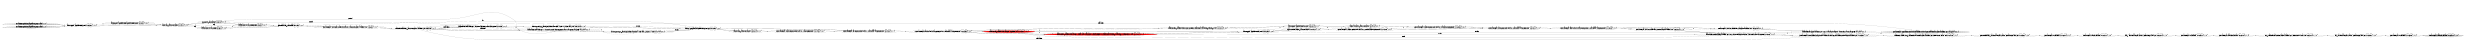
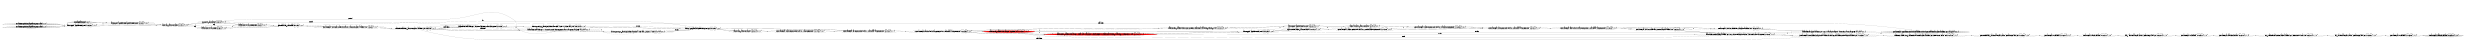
none -> (82, 22)
